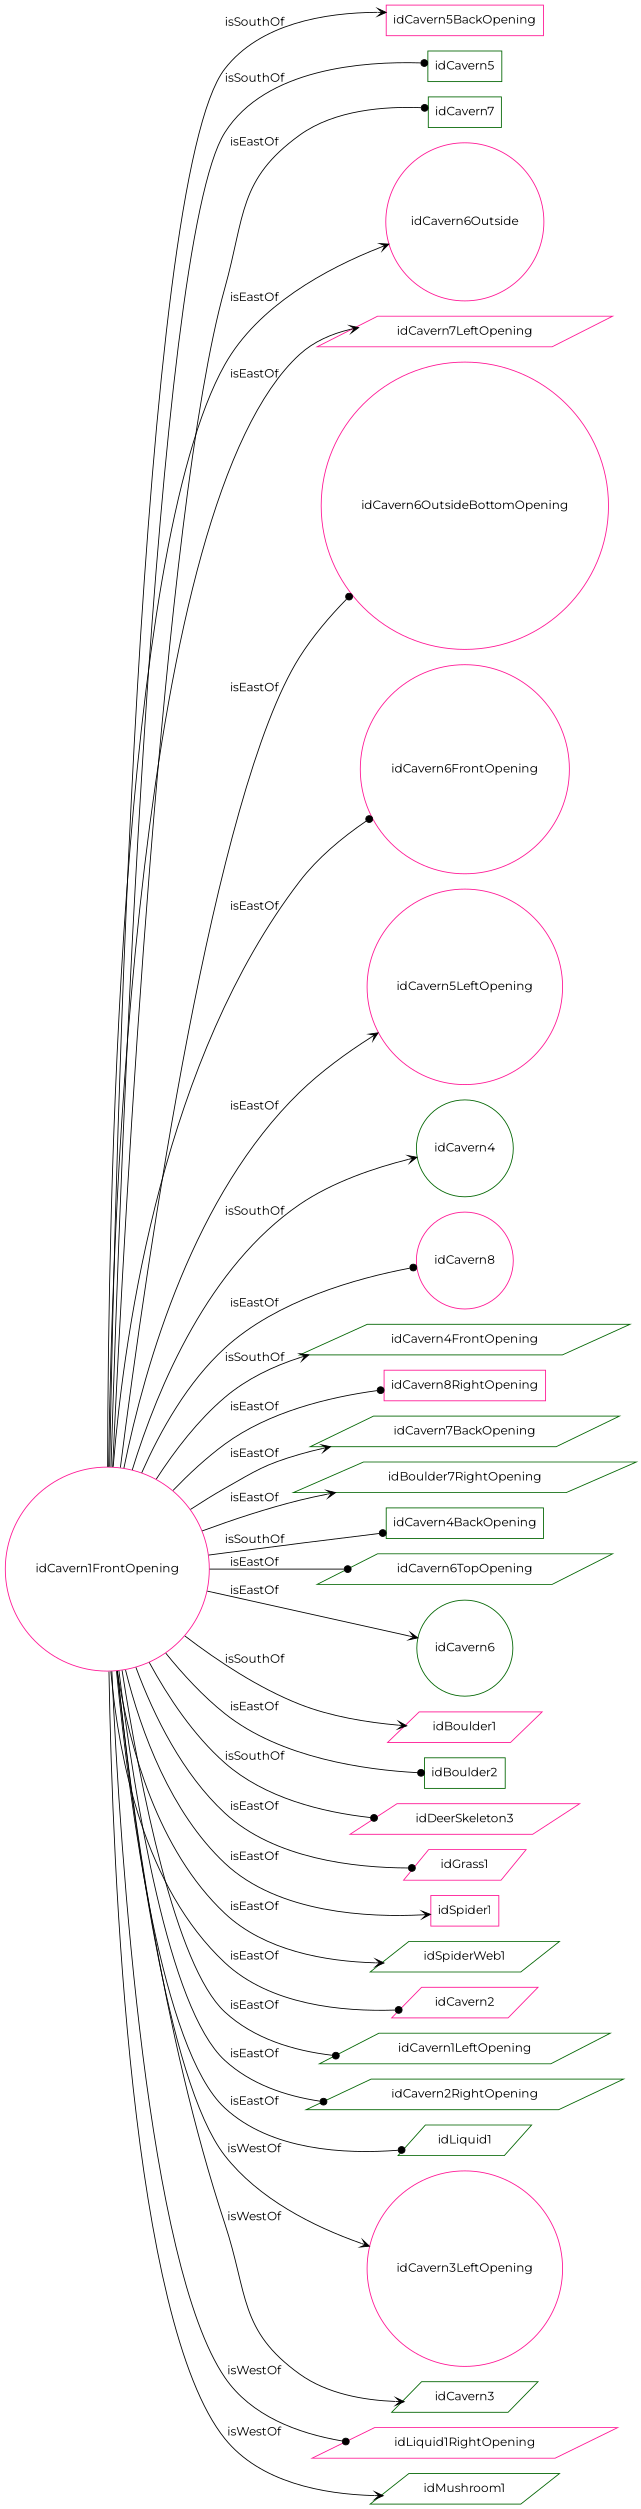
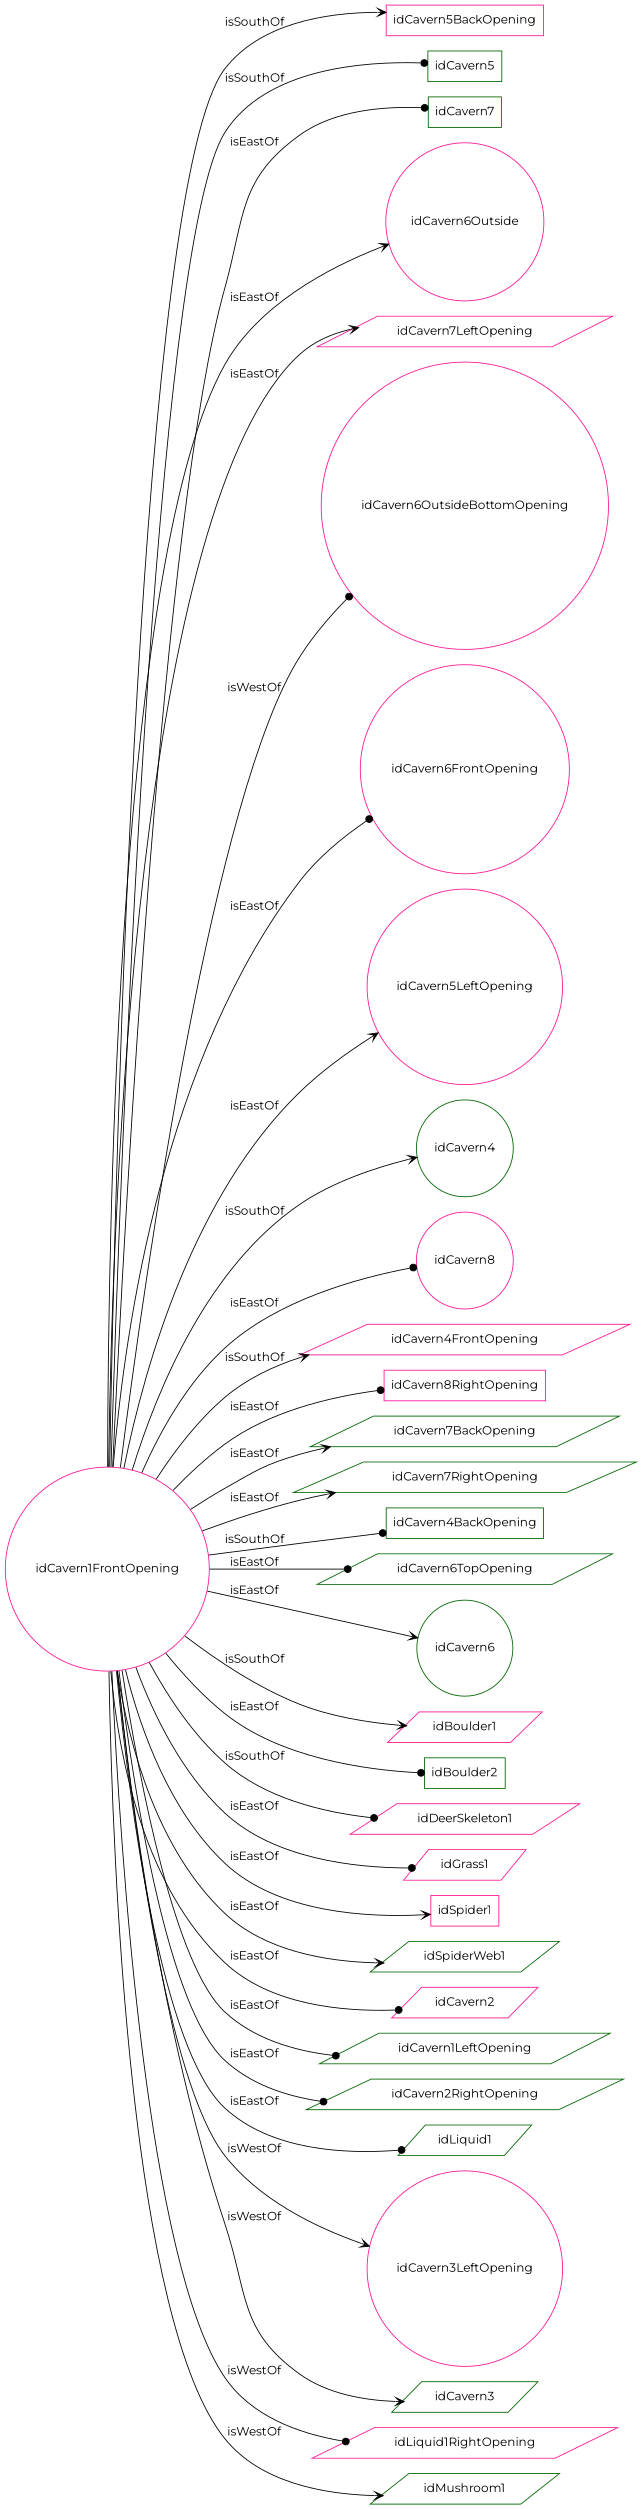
(255, 688) -> (255, 688)
(465, 1340) -> (465, 1340)
(465, 1477) -> (465, 1477)
(465, 1819) -> (465, 1819)
